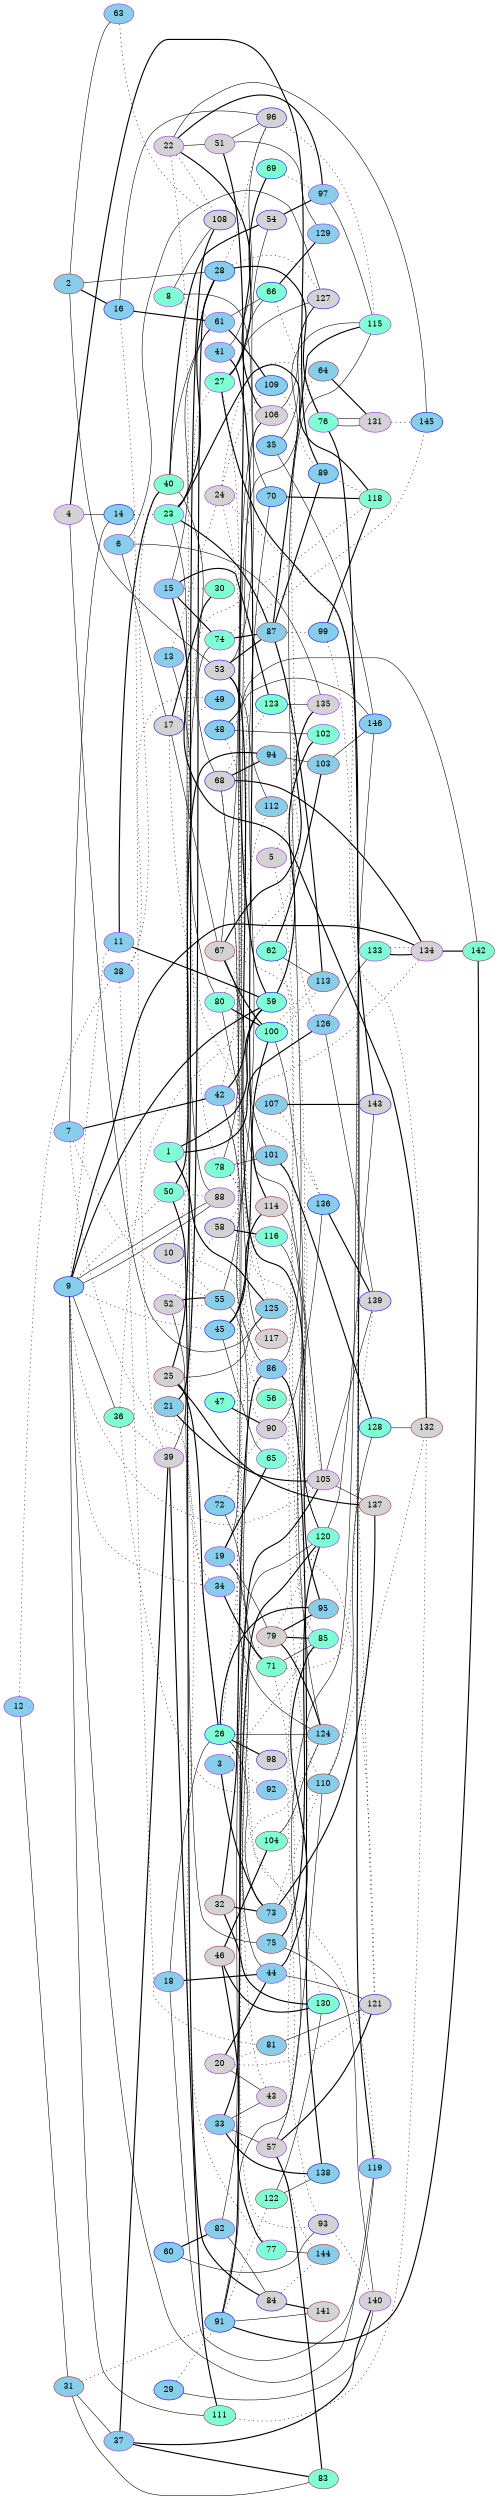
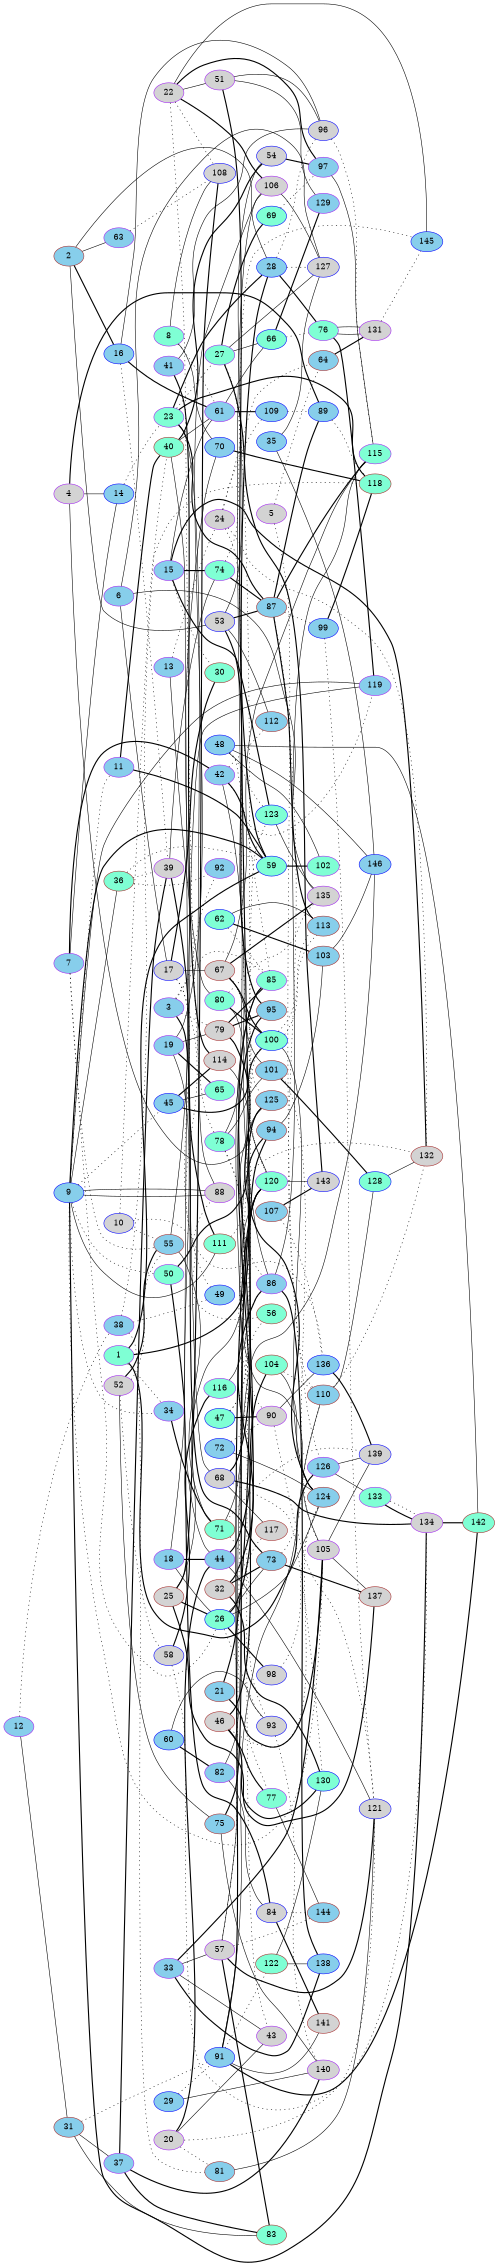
(288, 1811) -> (240, 1494)
